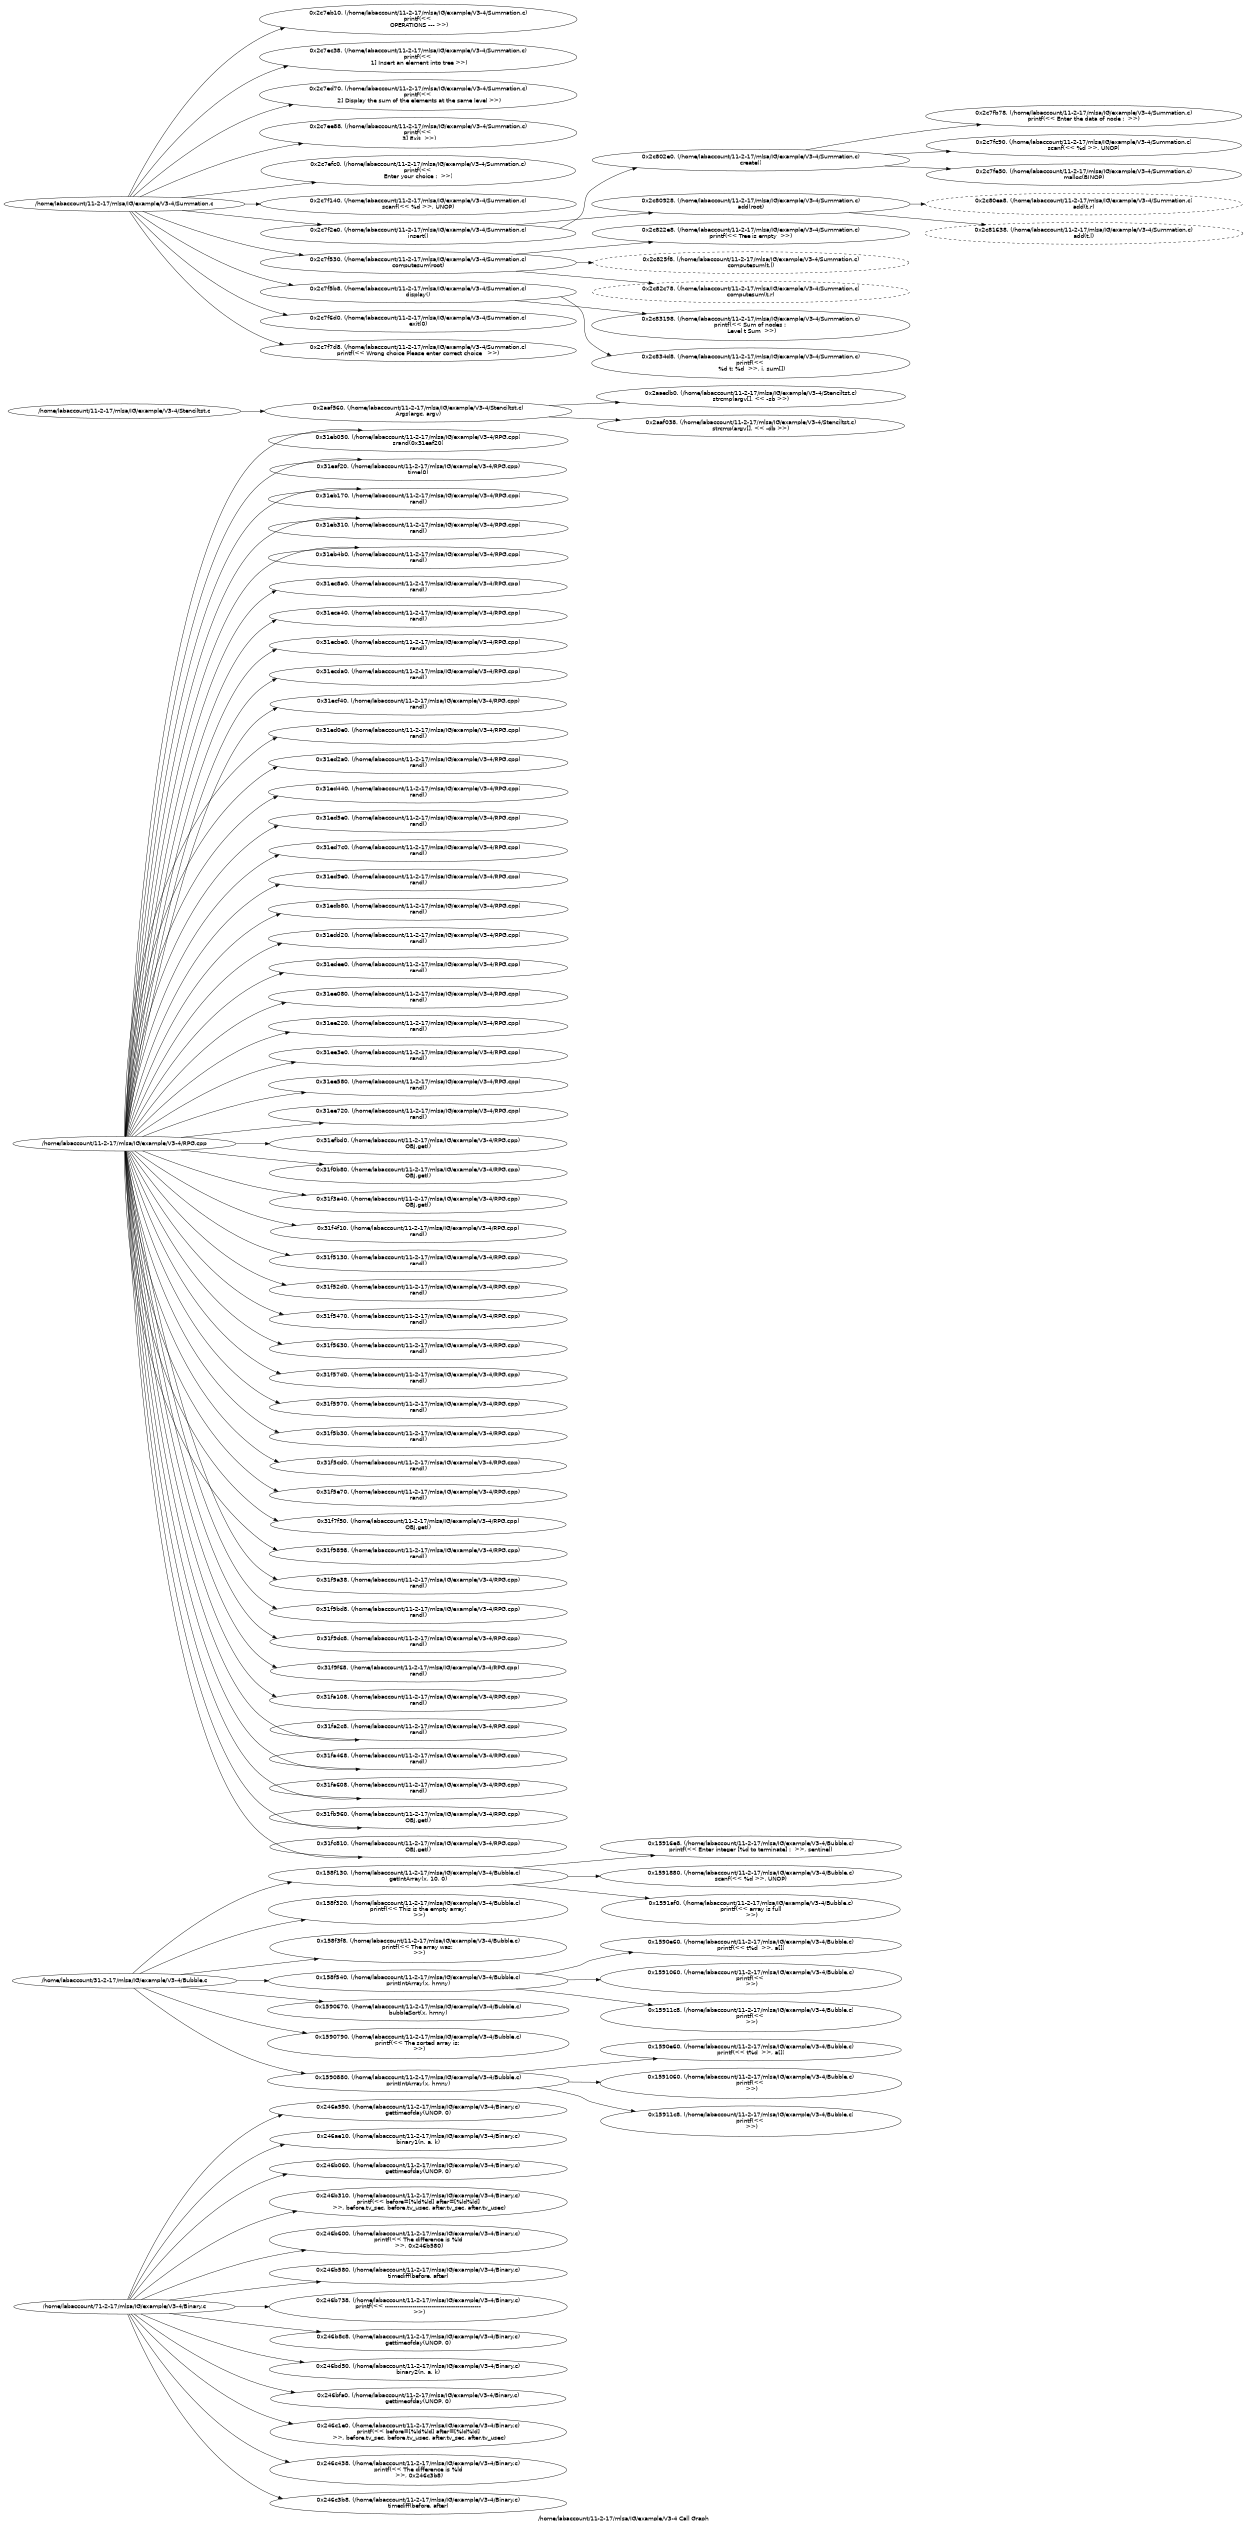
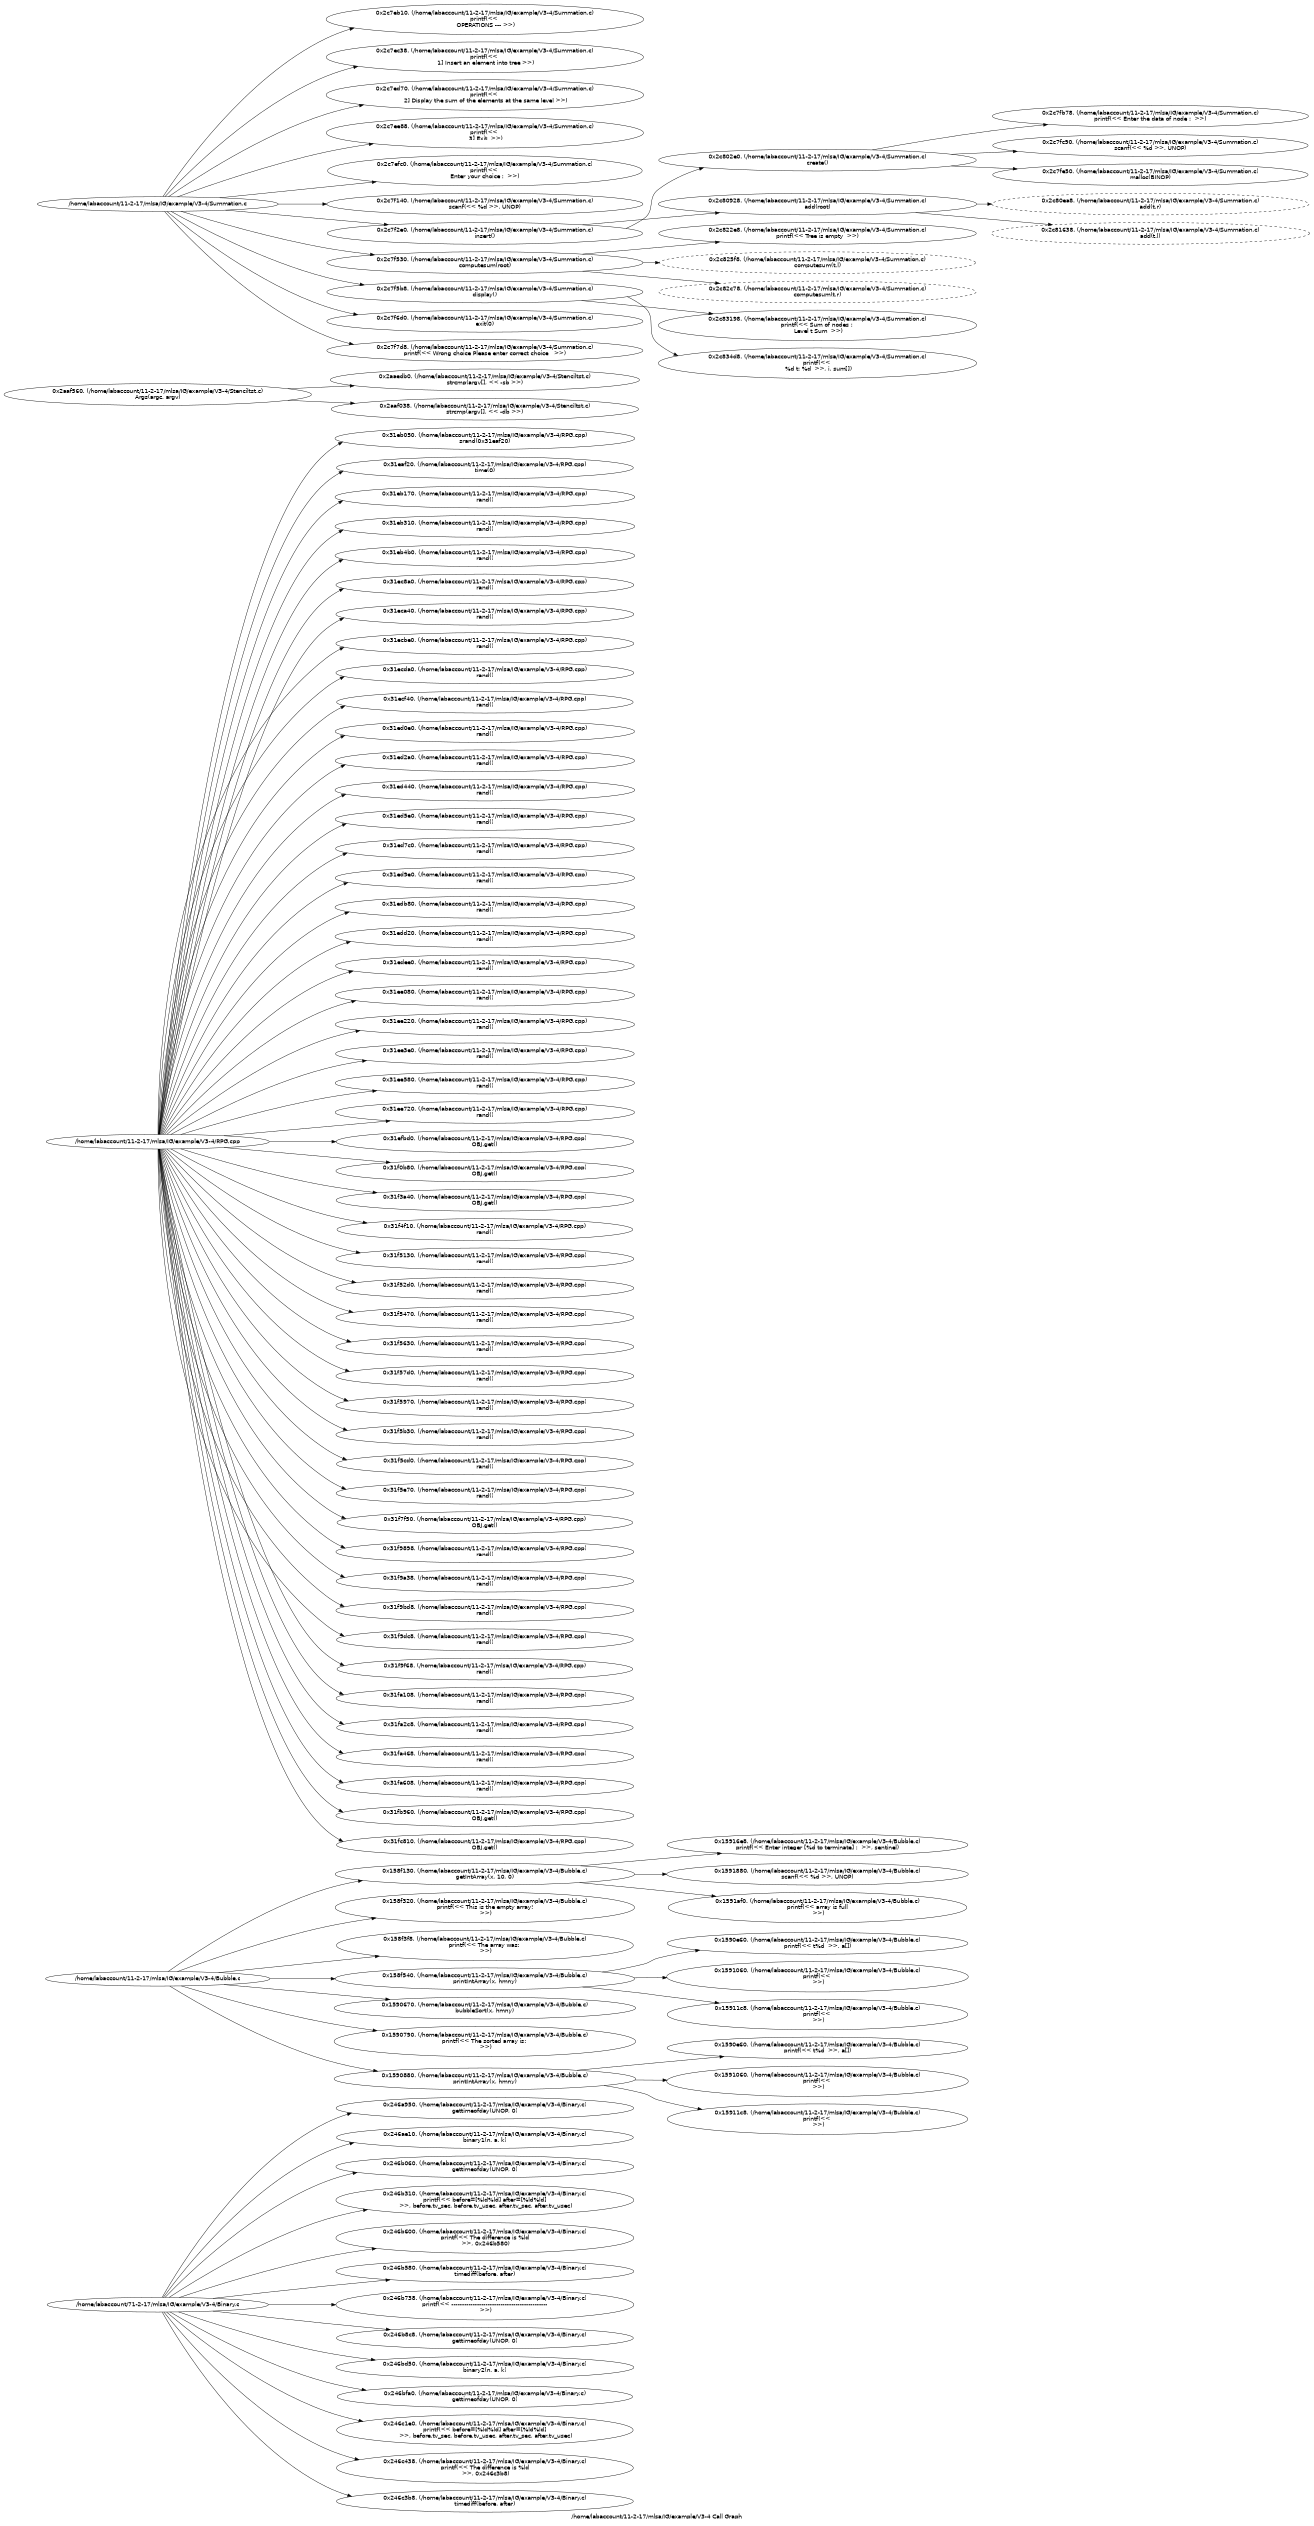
(124, 411) -> none
(124, 1981) -> (158, 1979)
